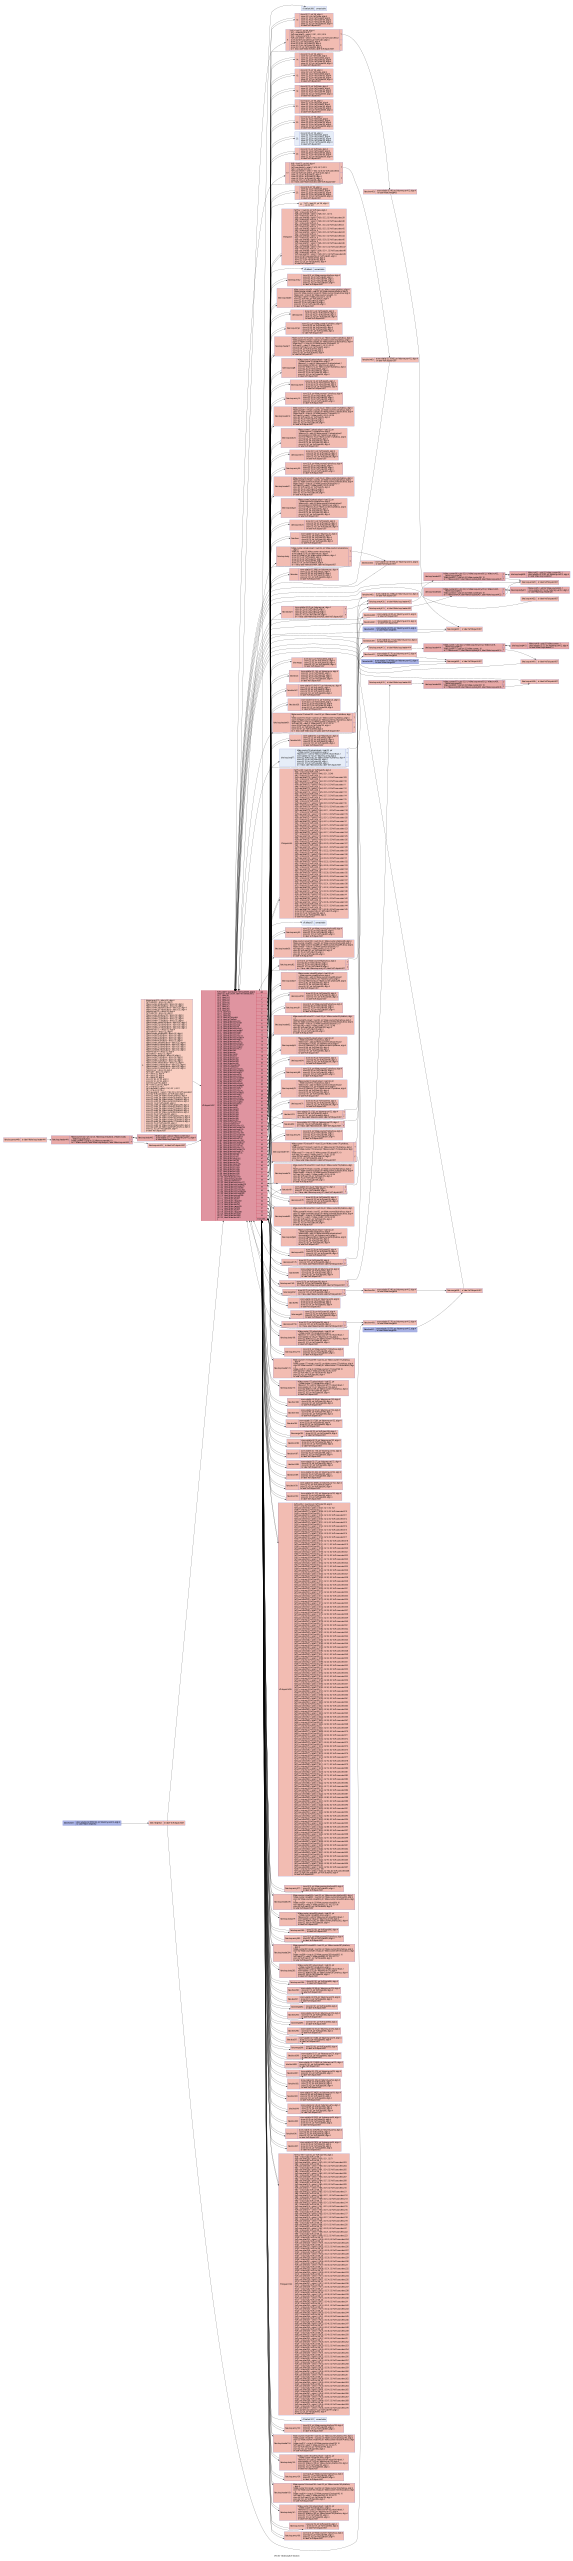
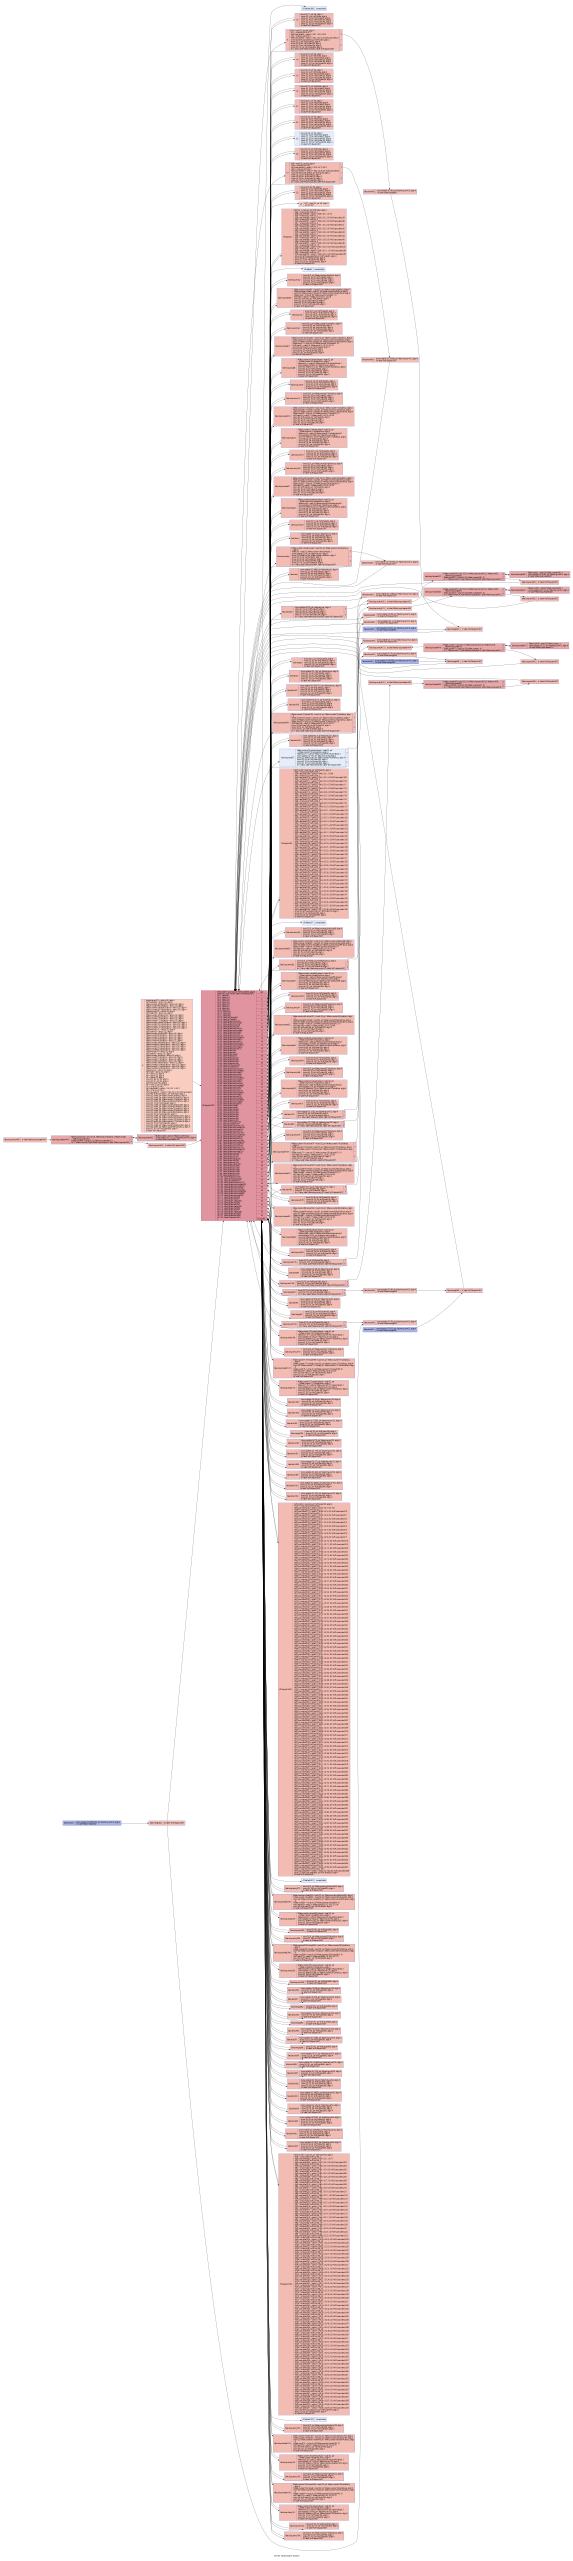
(510, 586) -> (514, 595)
(417, 649) -> (418, 647)
none -> (314, 1881)
